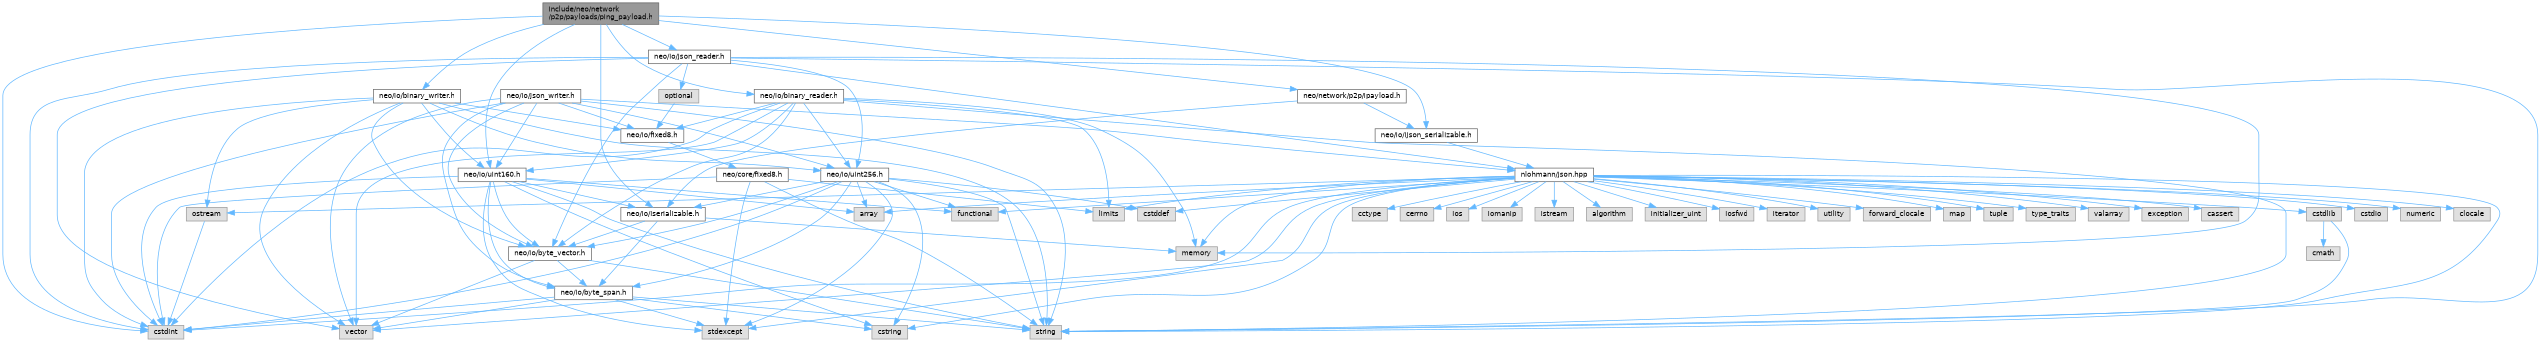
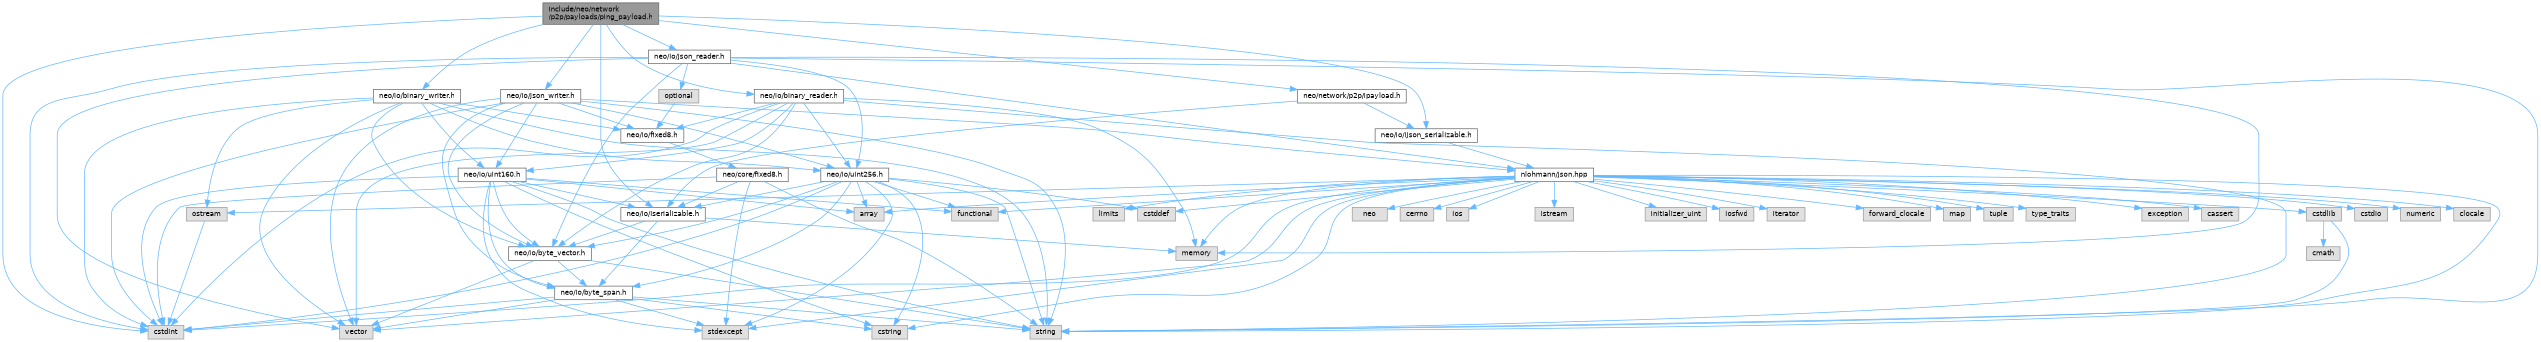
(503, 76) -> (573, 53)
(1003, 112) -> none
(959, 198) -> (721, 189)
(1370, 214) -> (1370, 214)
(1502, 214) -> none
(1609, 214) -> none
(1834, 214) -> none
(2109, 214) -> none
